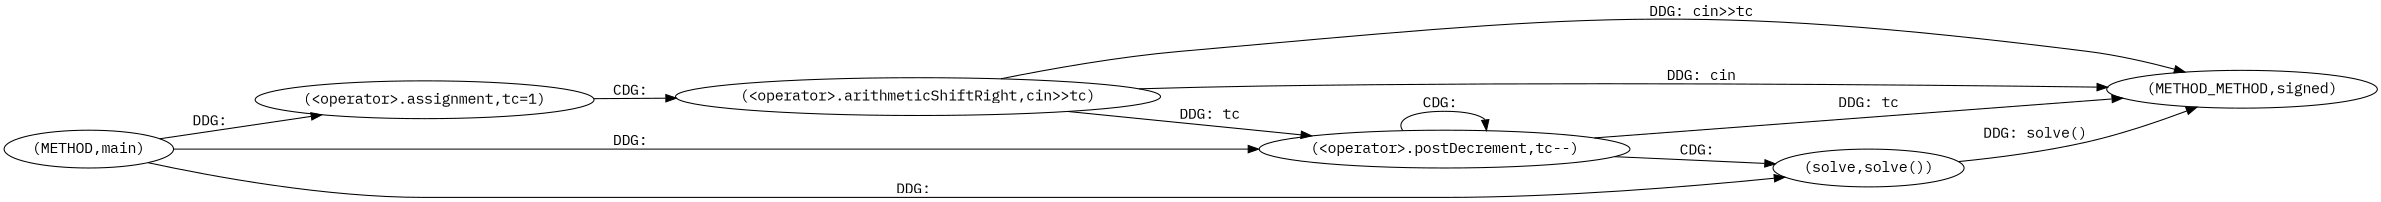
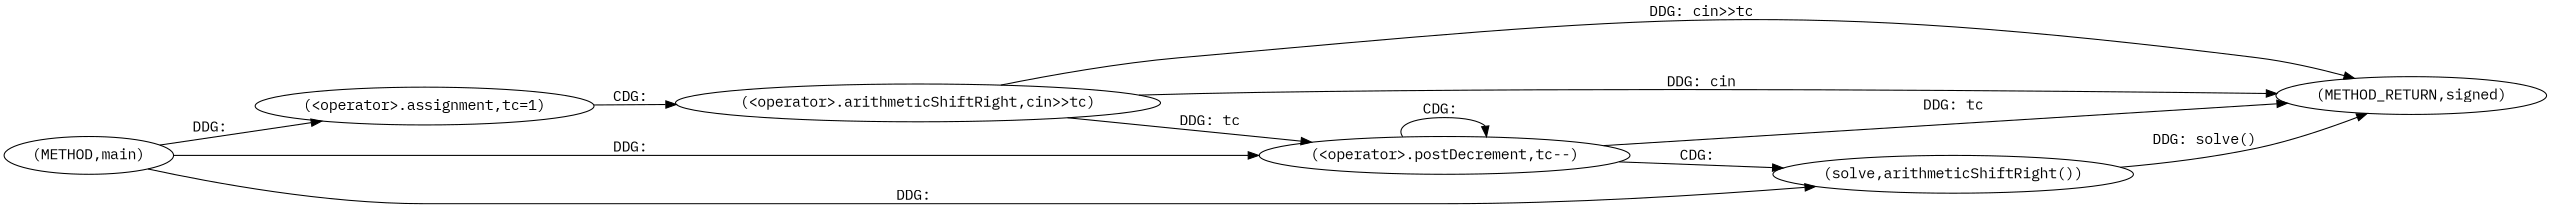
(2242, 89) -> (2411, 96)
(1869, 168) -> (1953, 174)
